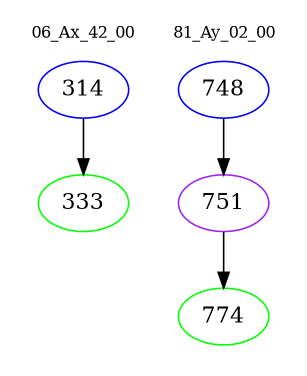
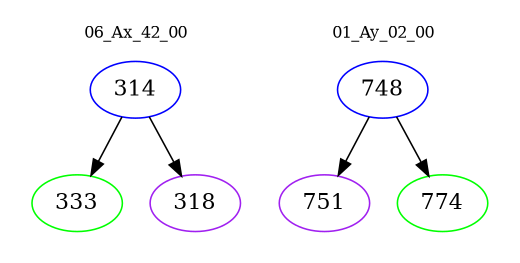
(224, 34) -> (384, 34)
none -> (195, 203)
(224, 252) -> (409, 139)
